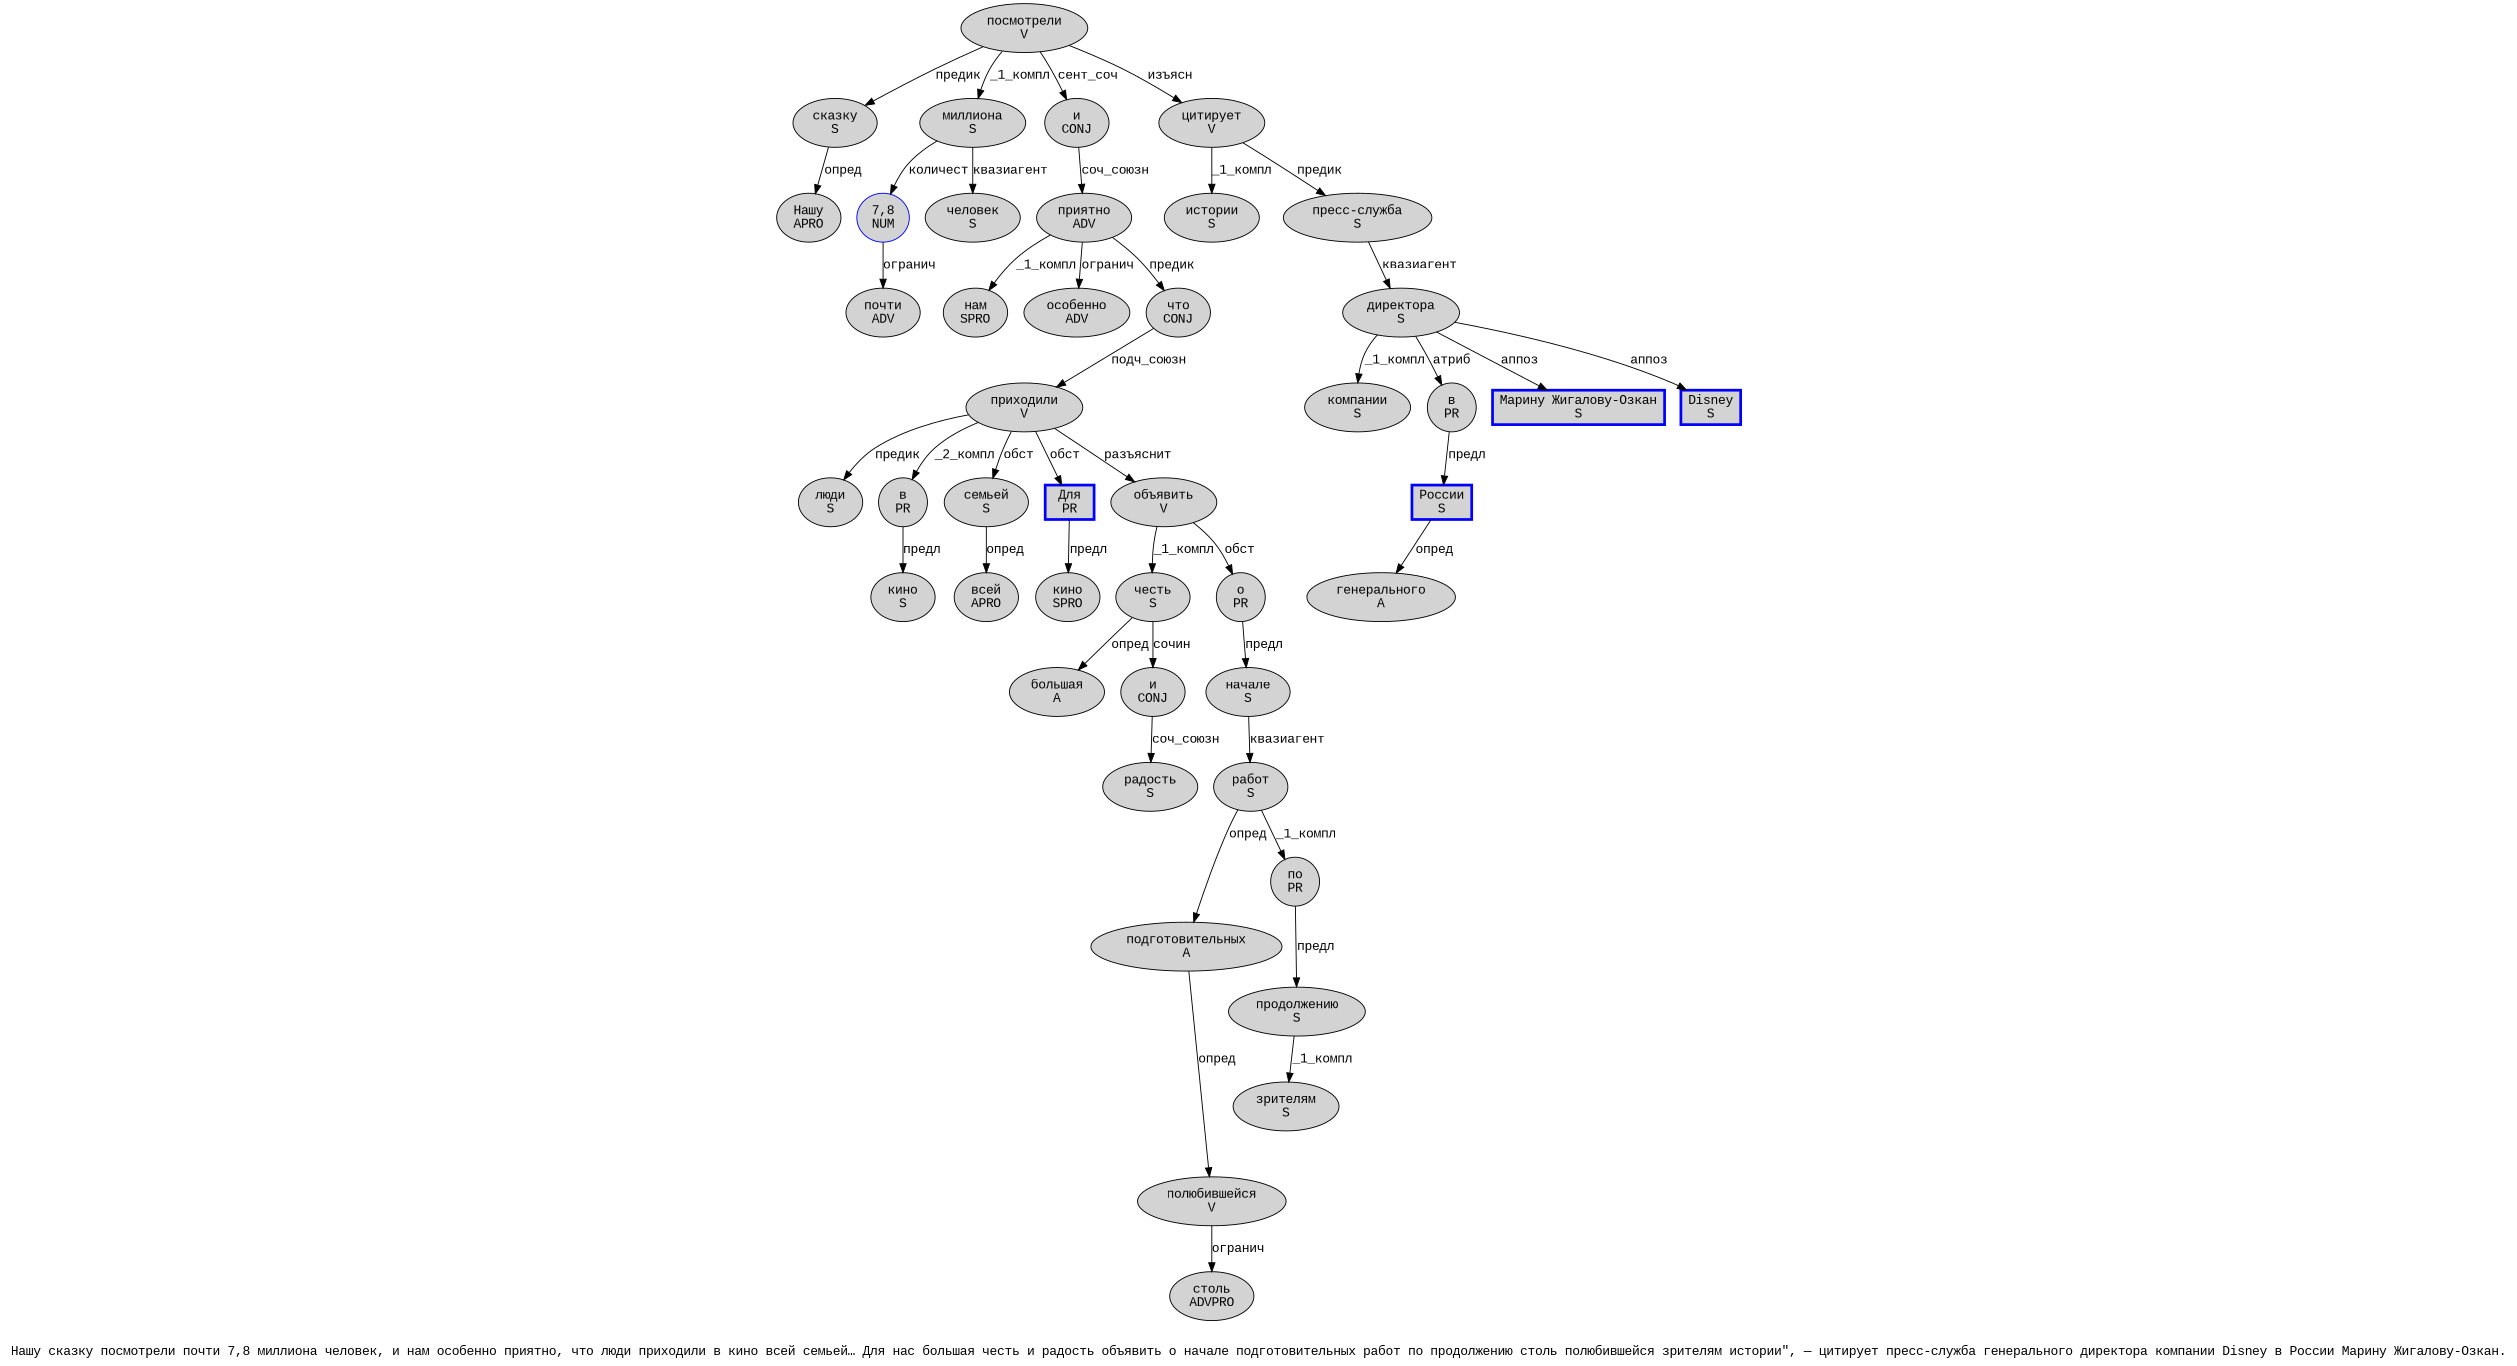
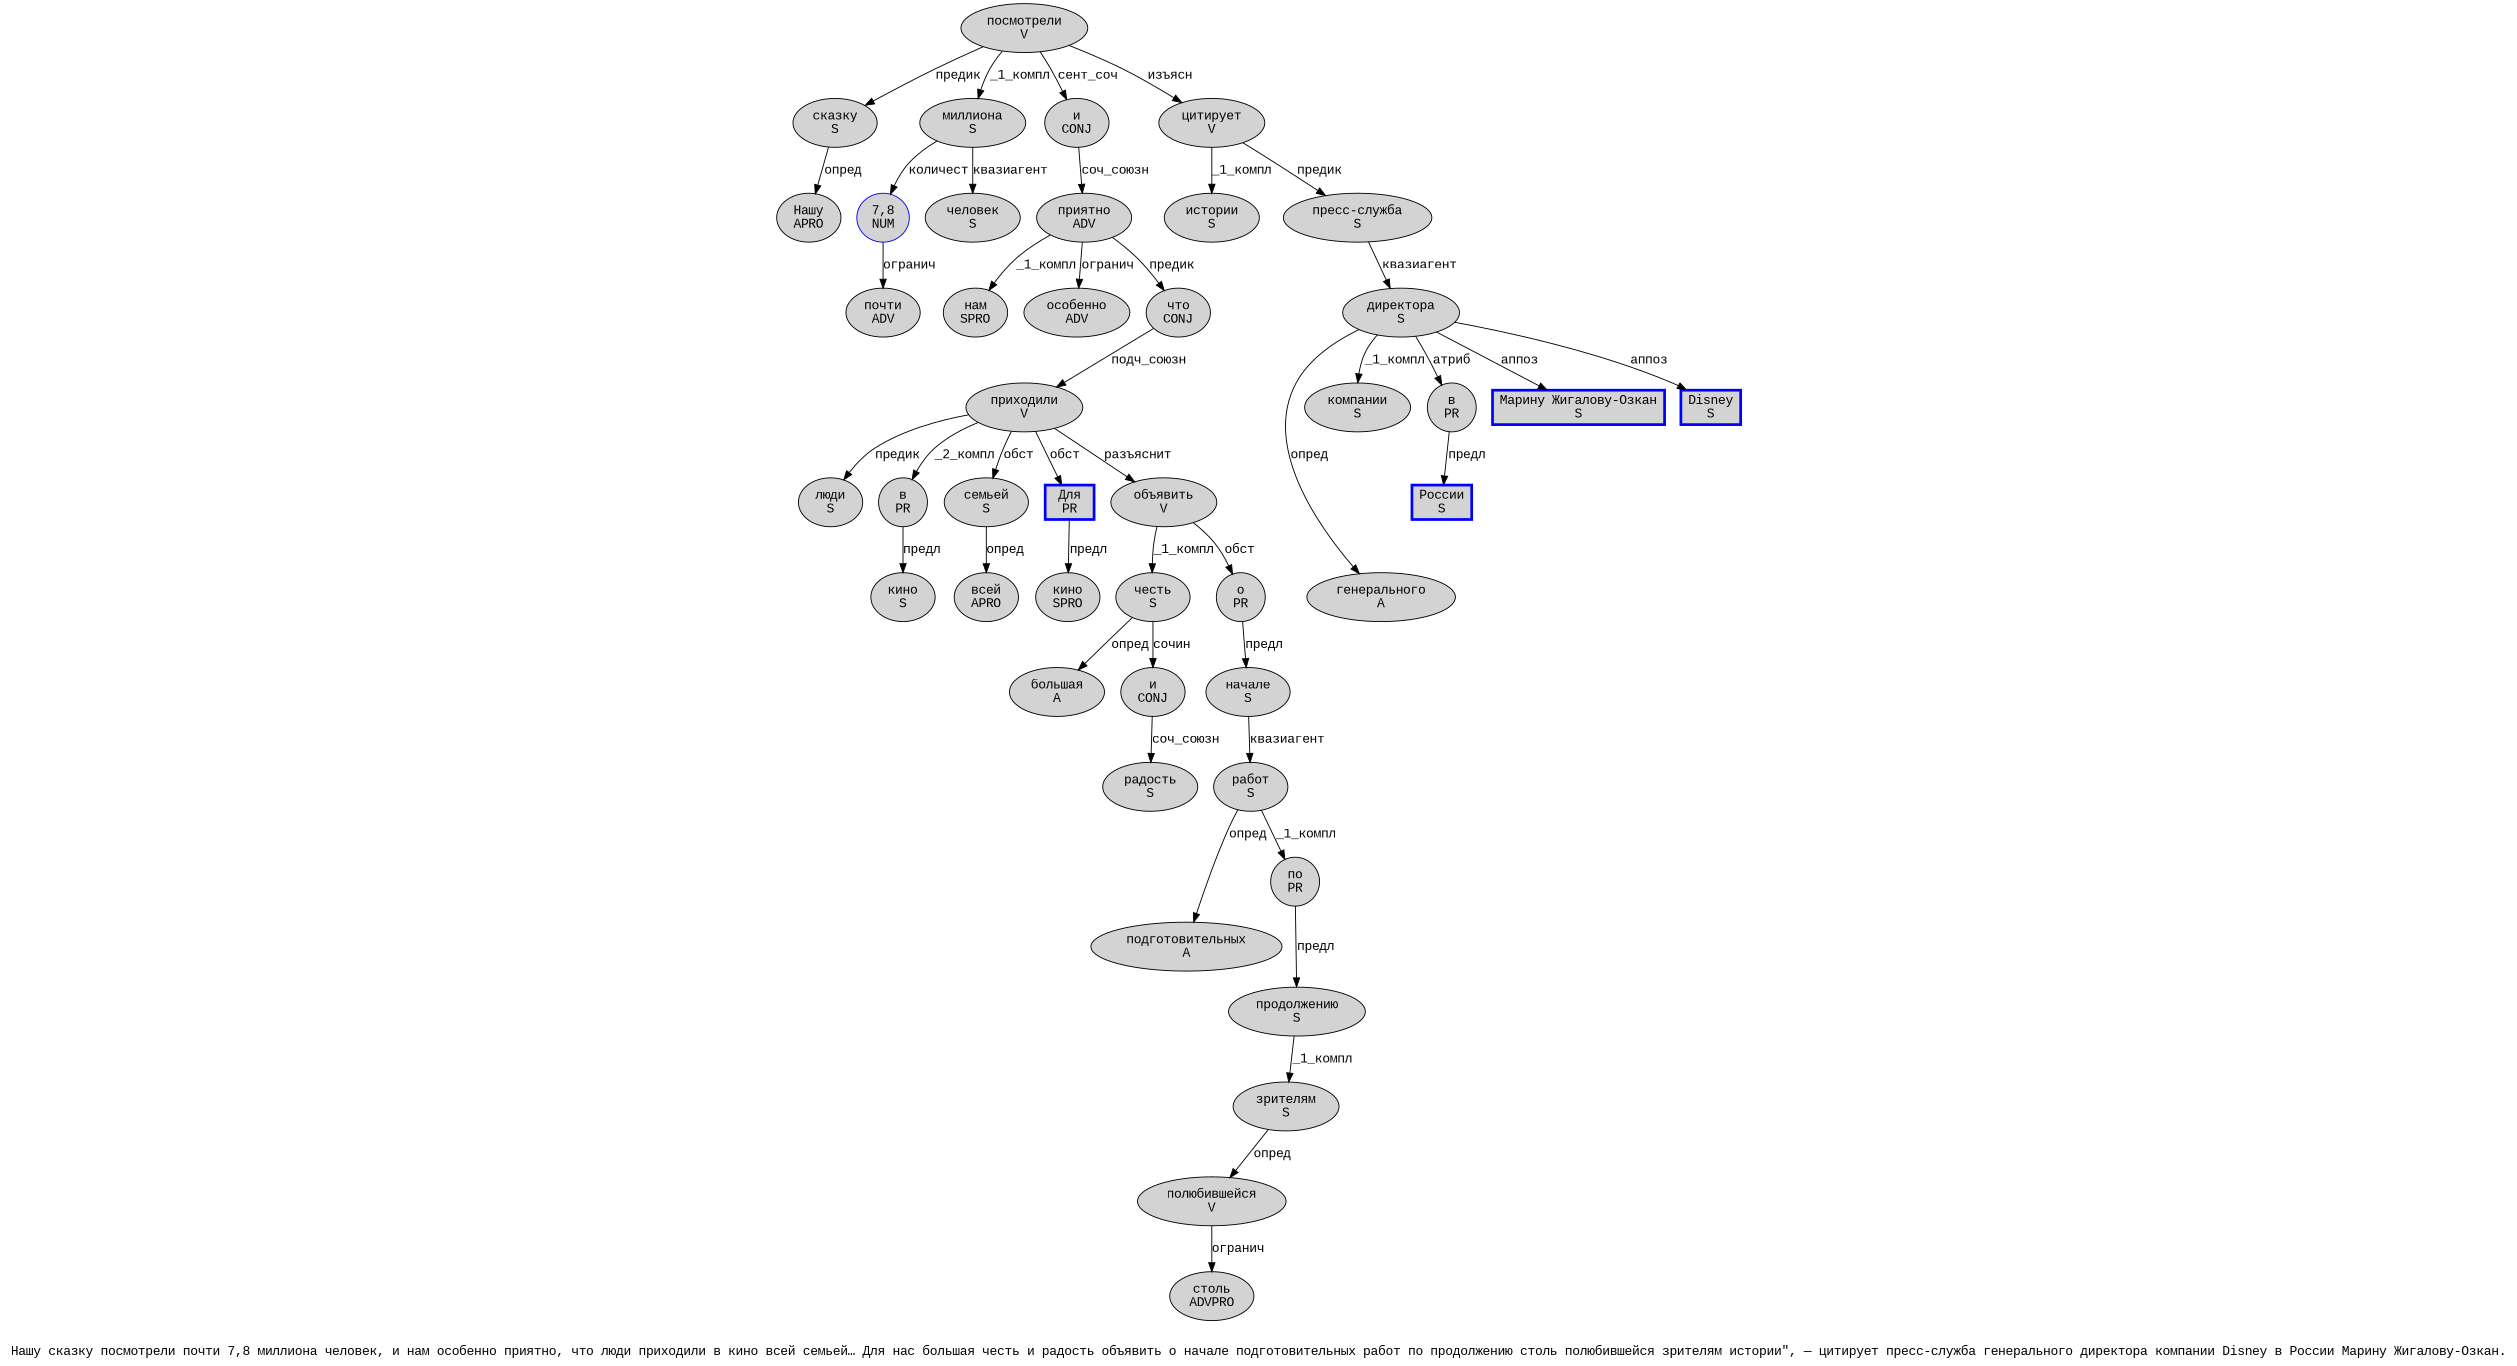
(1416, 543) -> (1287, 441)
(1199, 1069) -> (1252, 1150)
